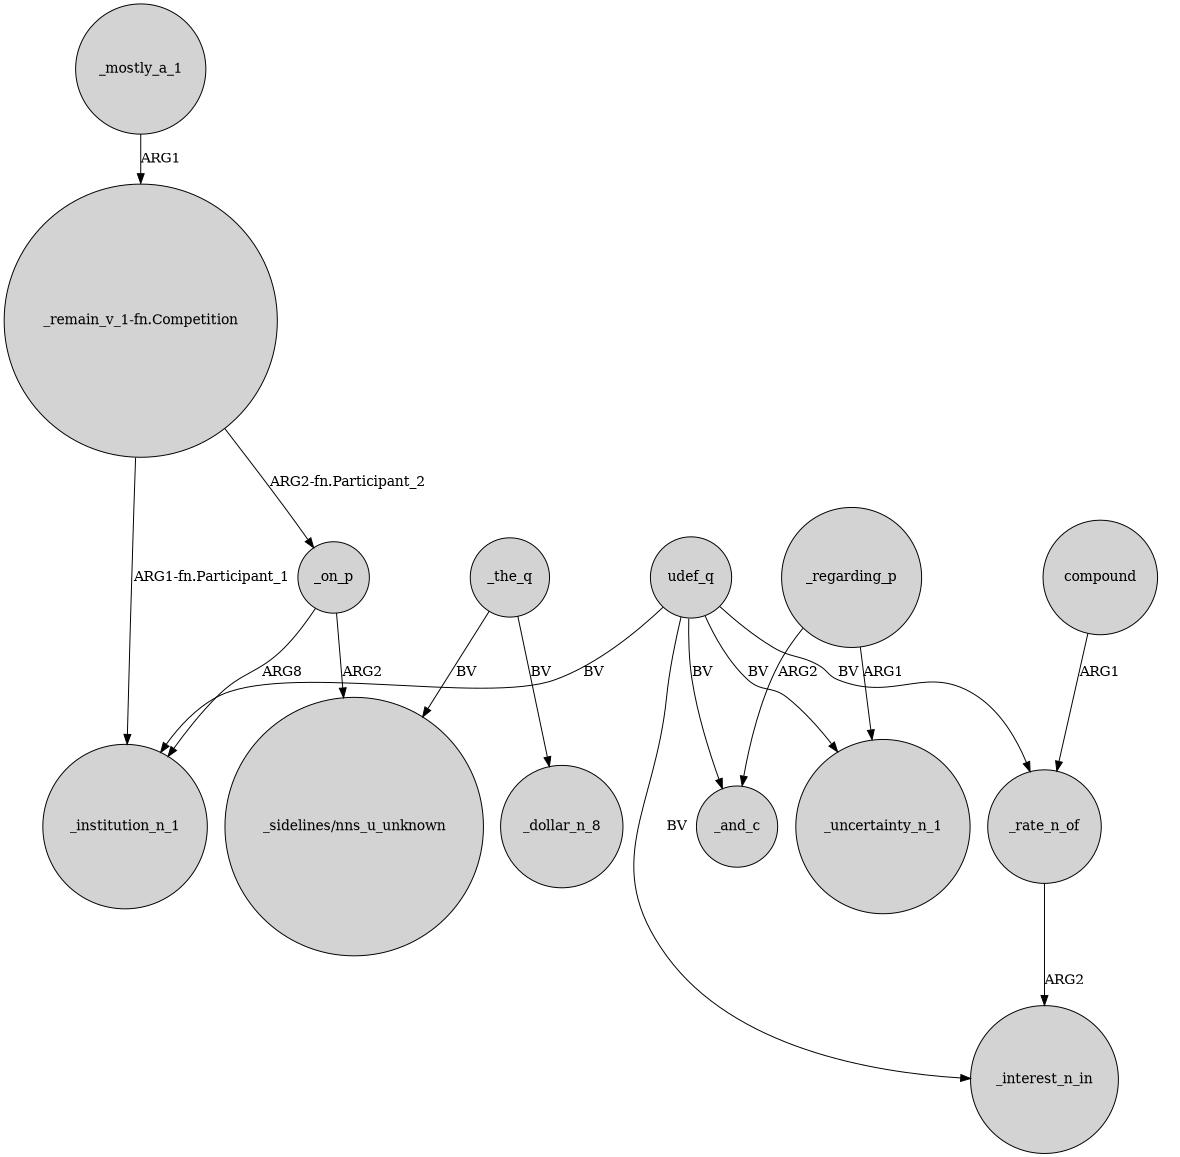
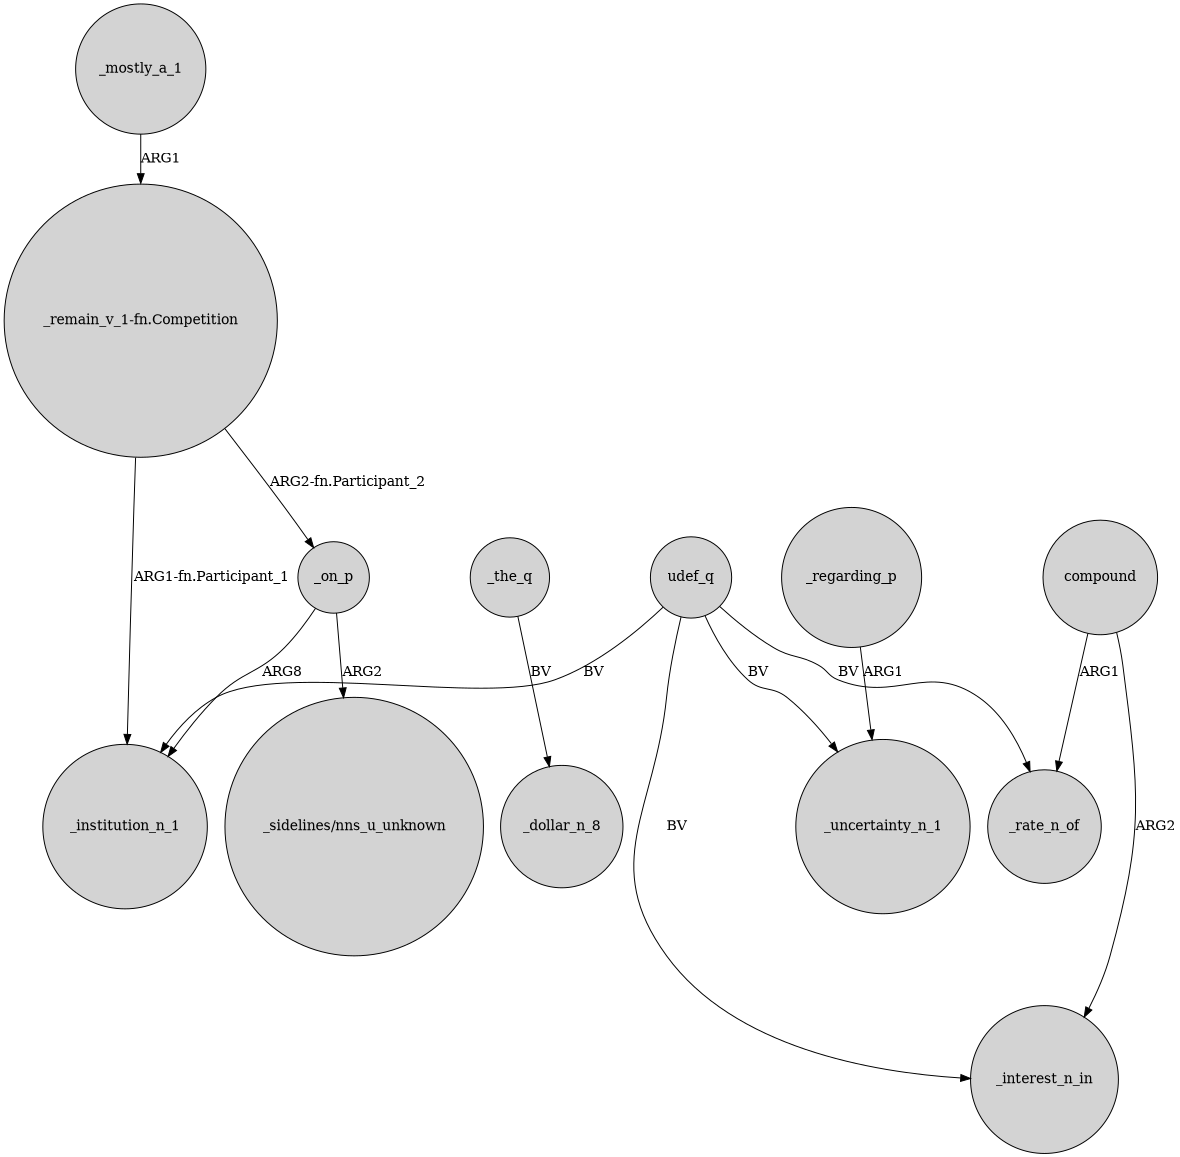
(459, 660) -> none
(737, 827) -> none
(1044, 939) -> (1135, 823)
